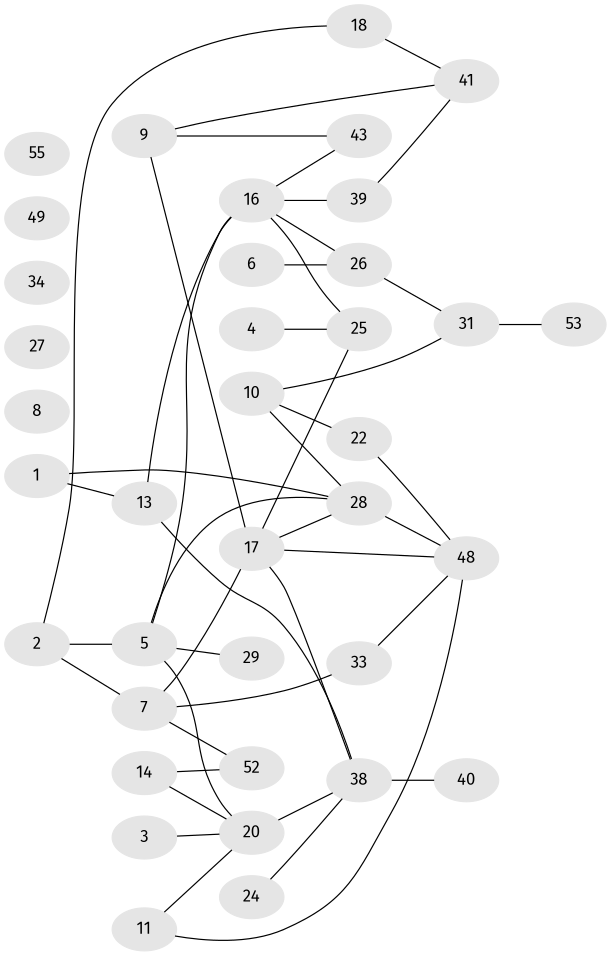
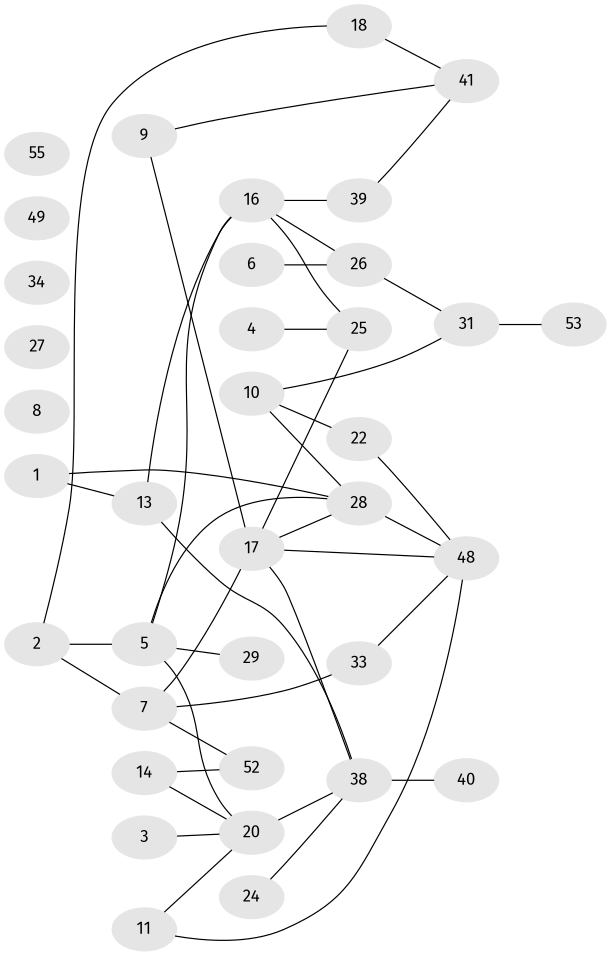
(359, 136) -> none
